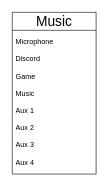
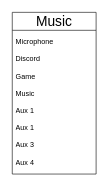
(35, 102) -> (35, 102)
